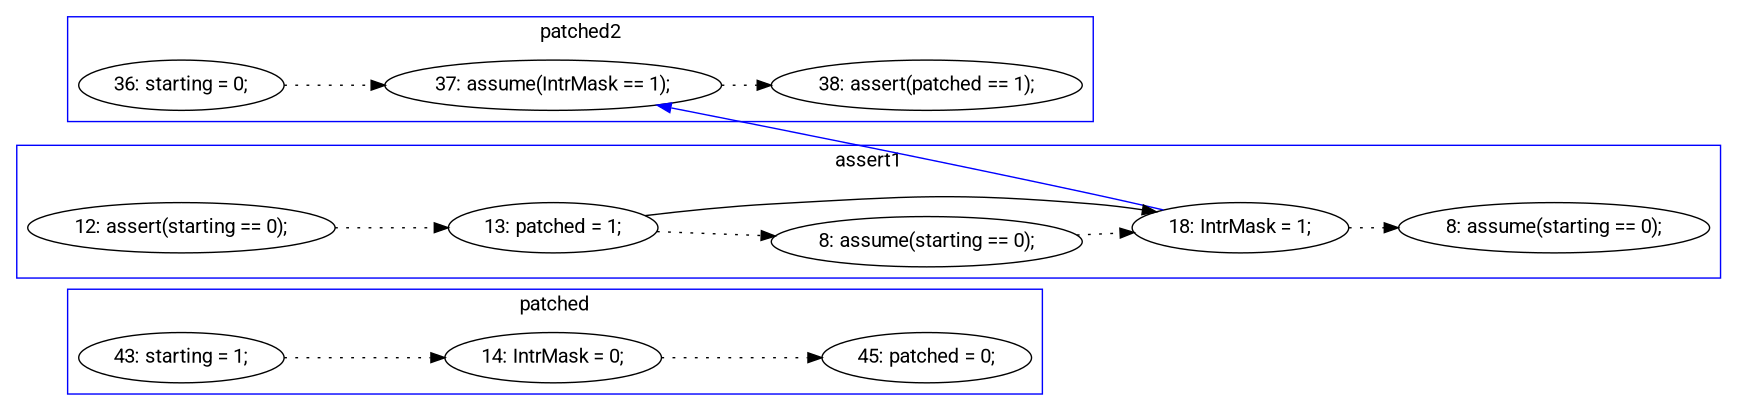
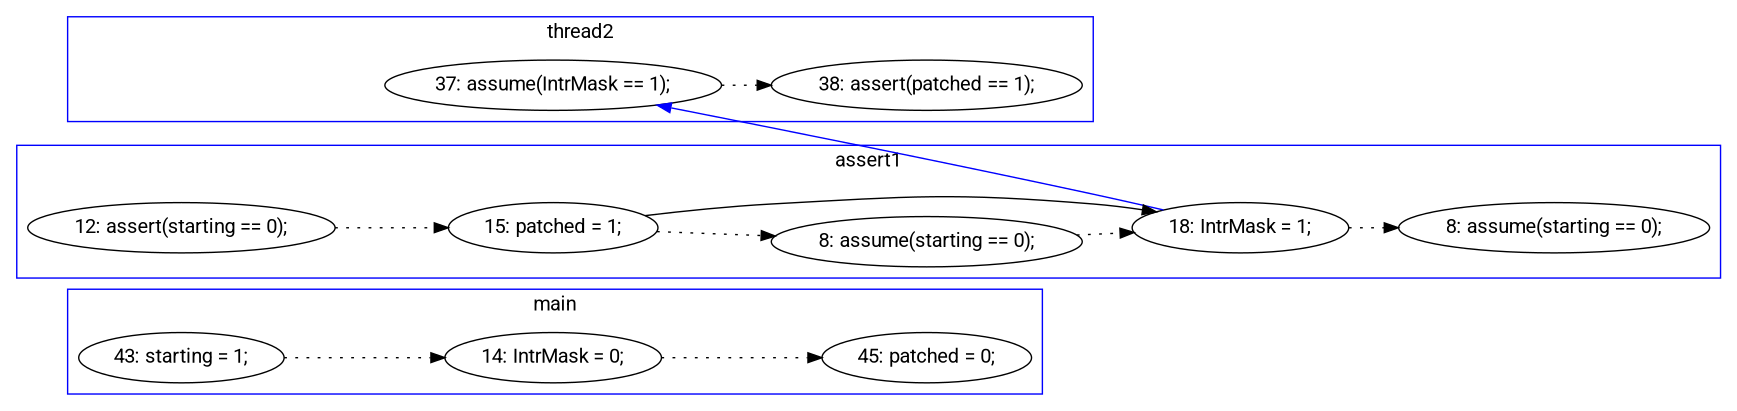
(580, 33) -> (580, 33)
(181, 85) -> none
(553, 228) -> (553, 228)
(555, 305) -> (555, 305)
